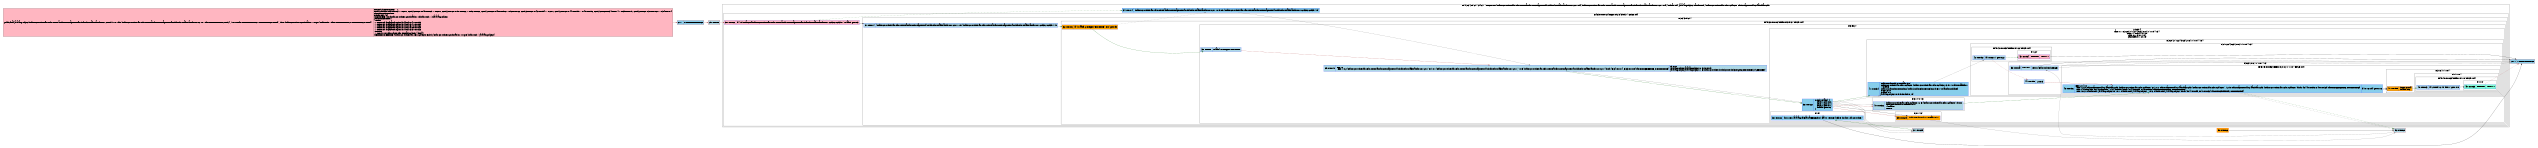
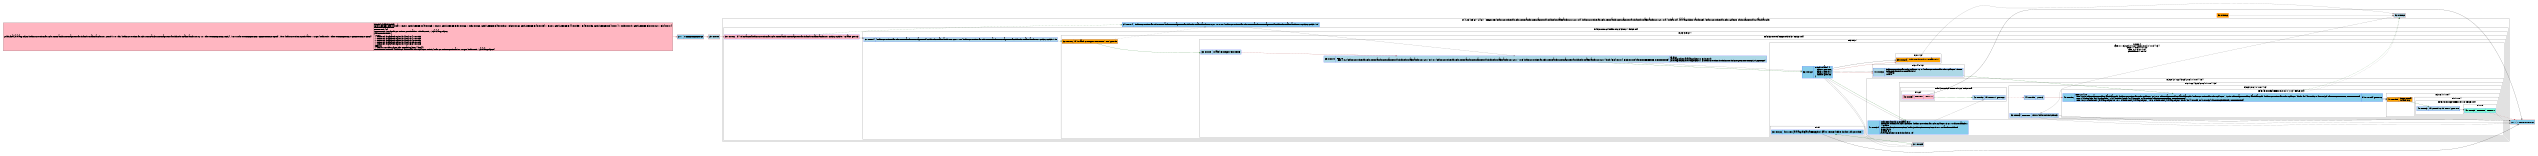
(2011, 57) -> (1953, 97)
